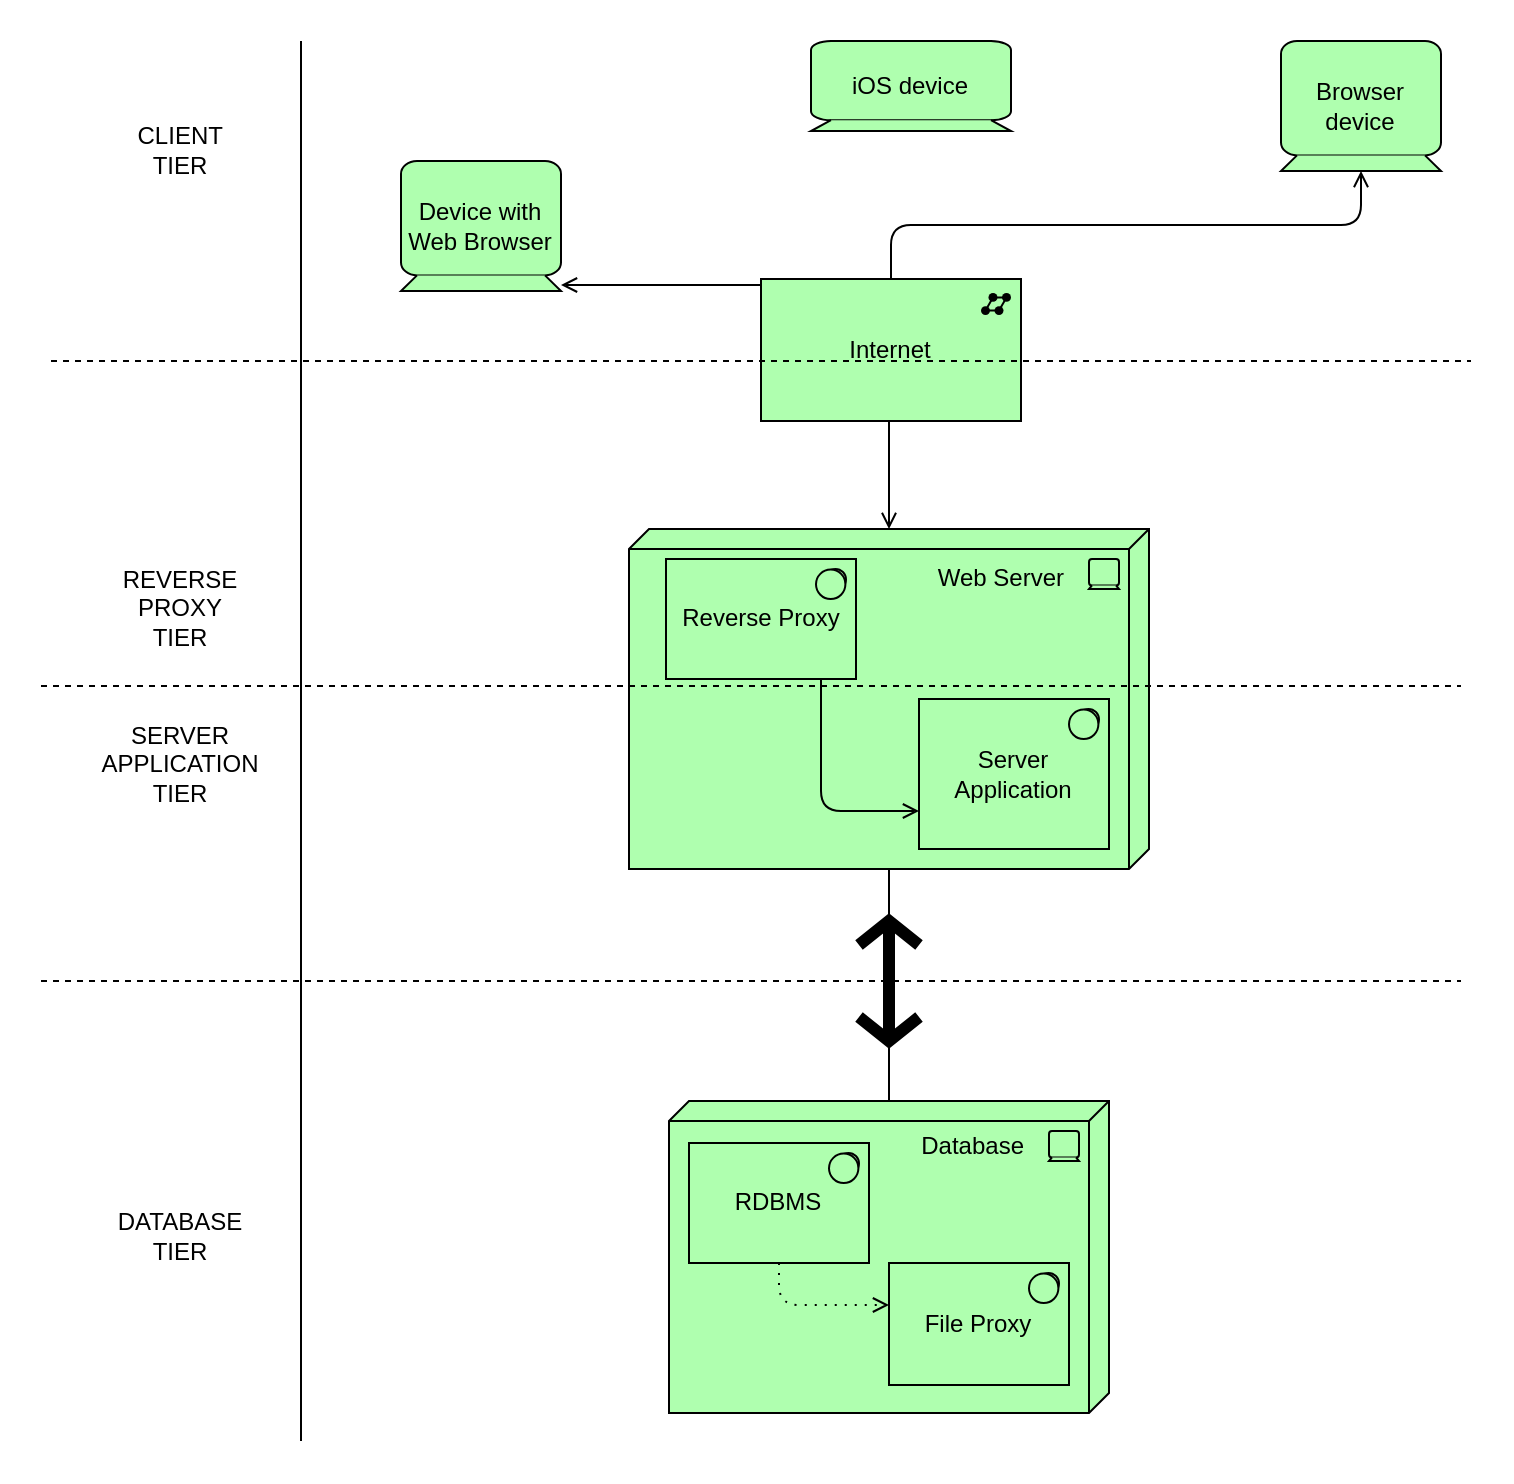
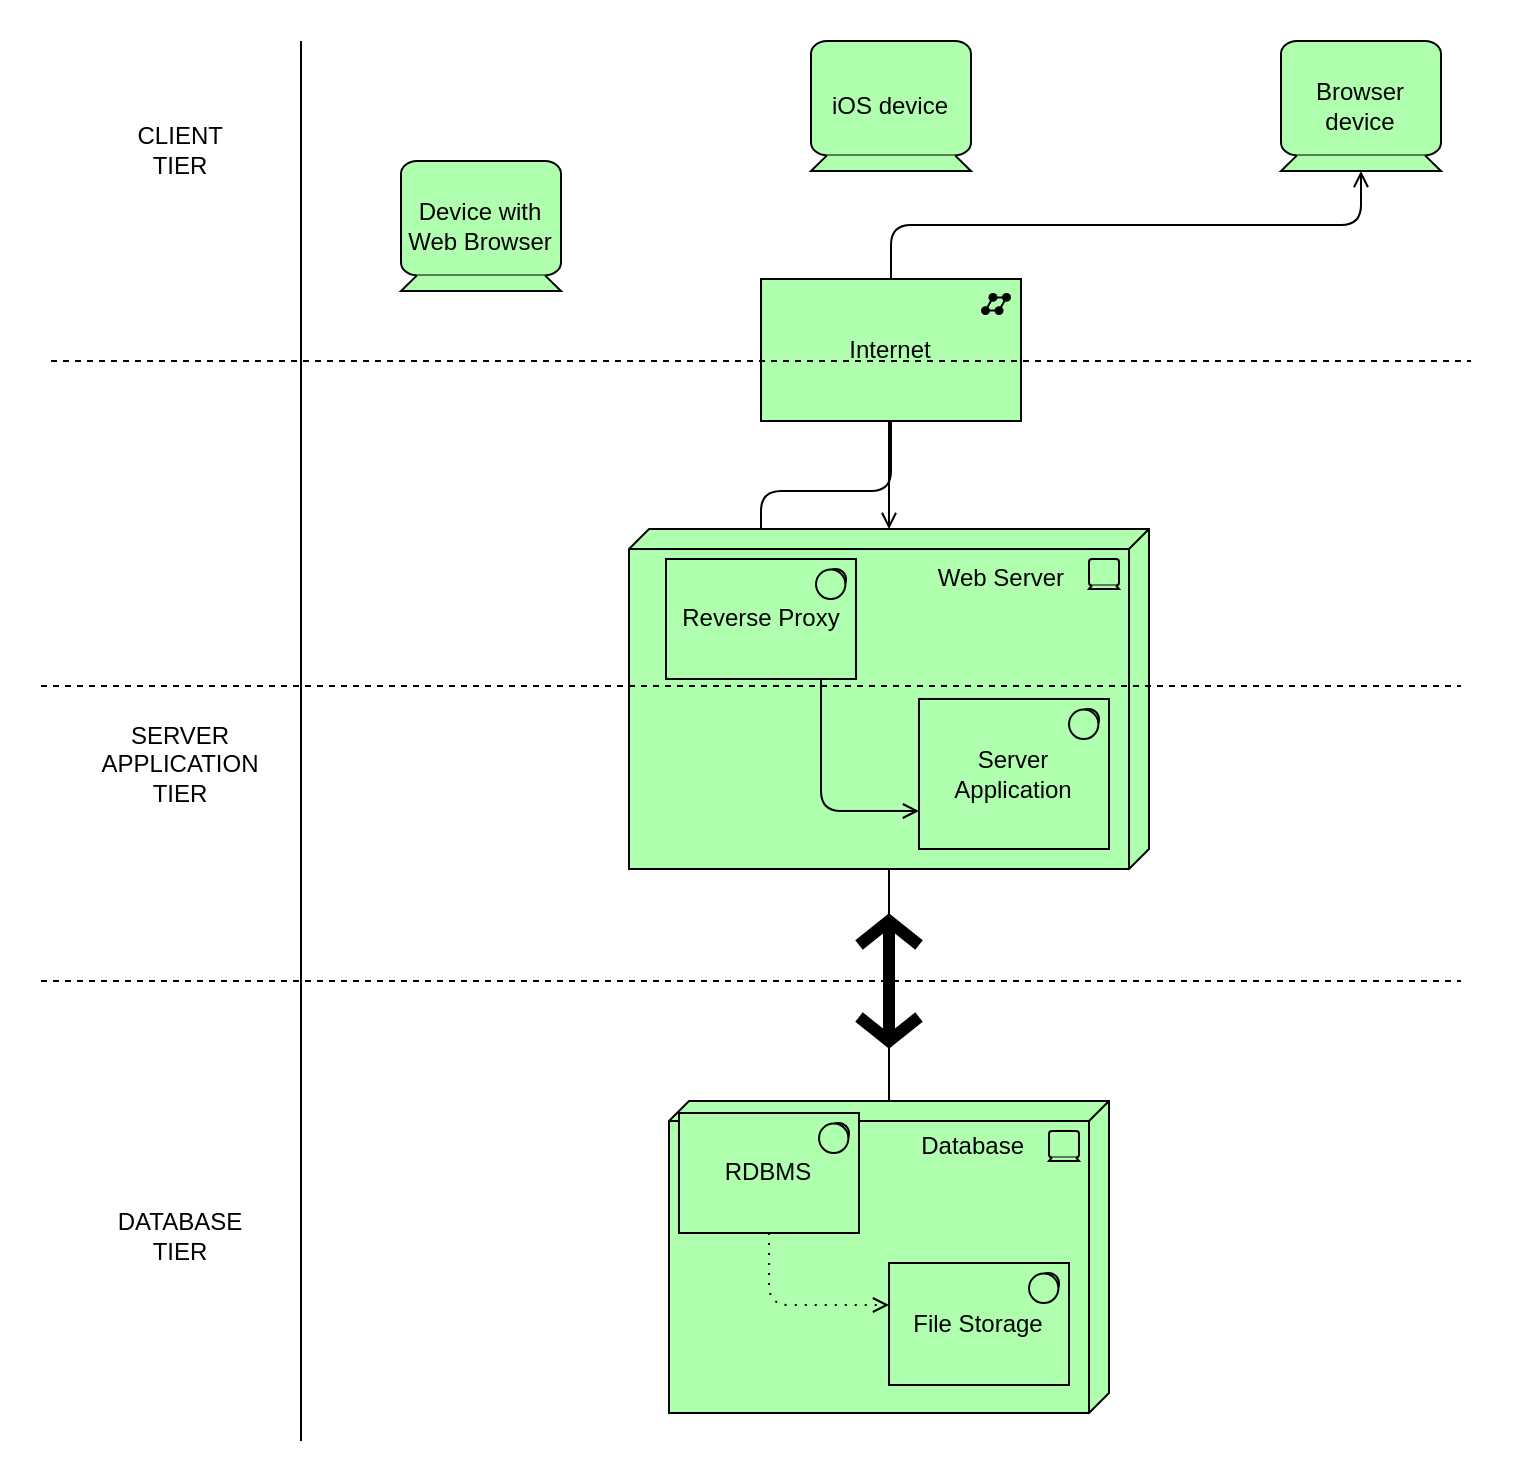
(911, 86) -> (891, 106)
(664, 285) -> (811, 491)
(181, 609) -> none
(779, 1203) -> (769, 1173)
(979, 1325) -> (979, 1325)
